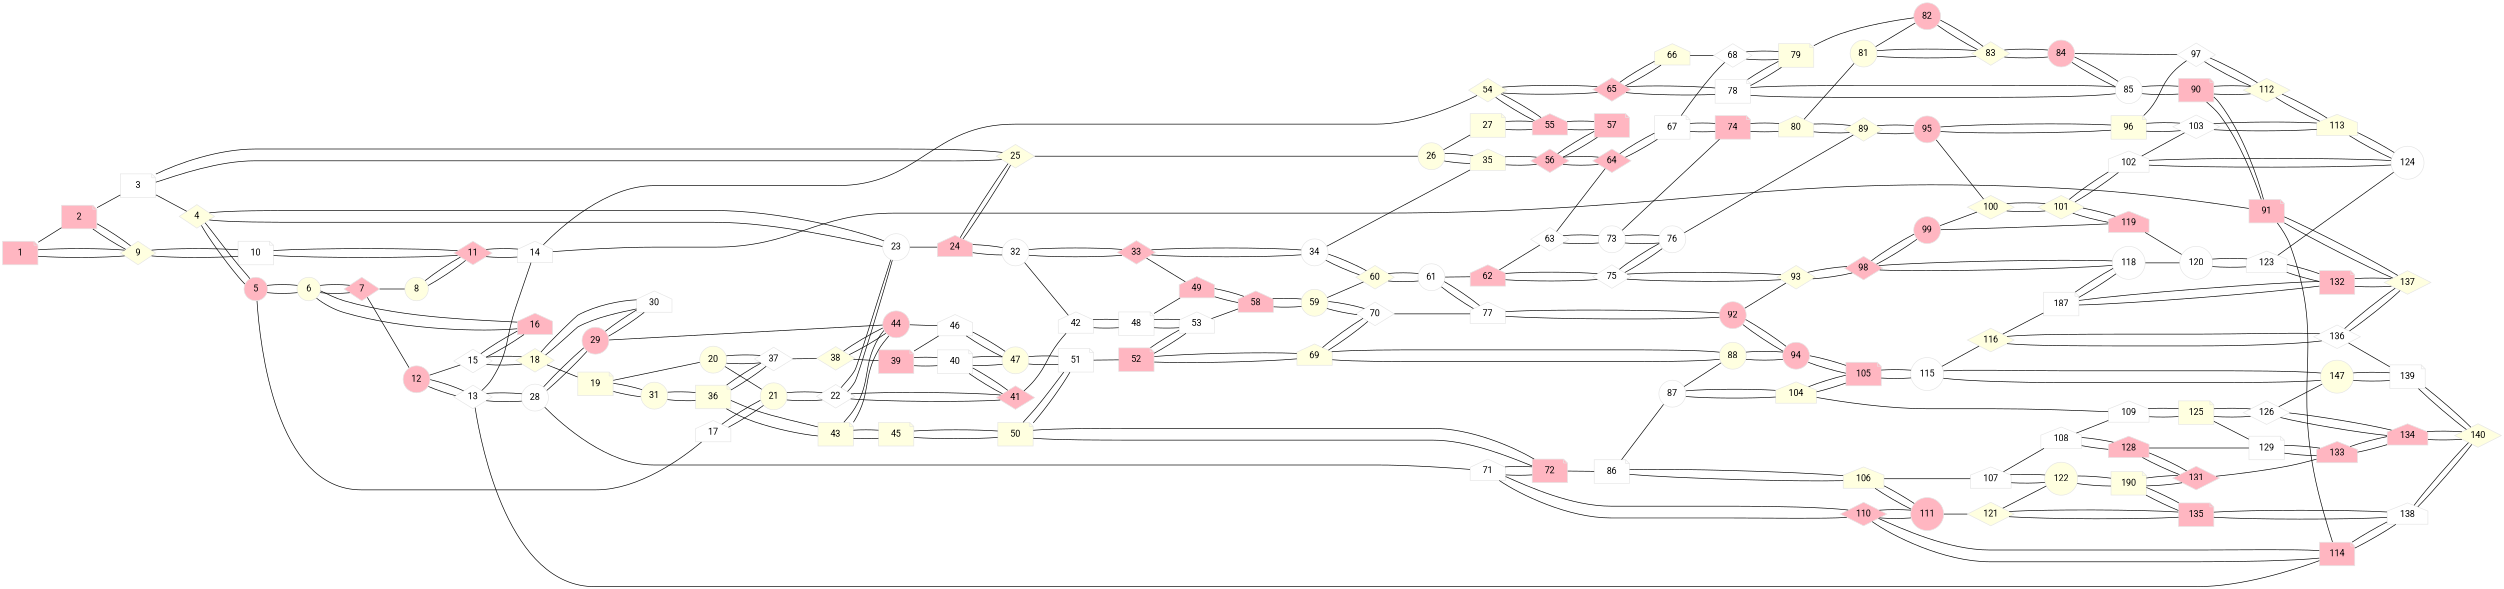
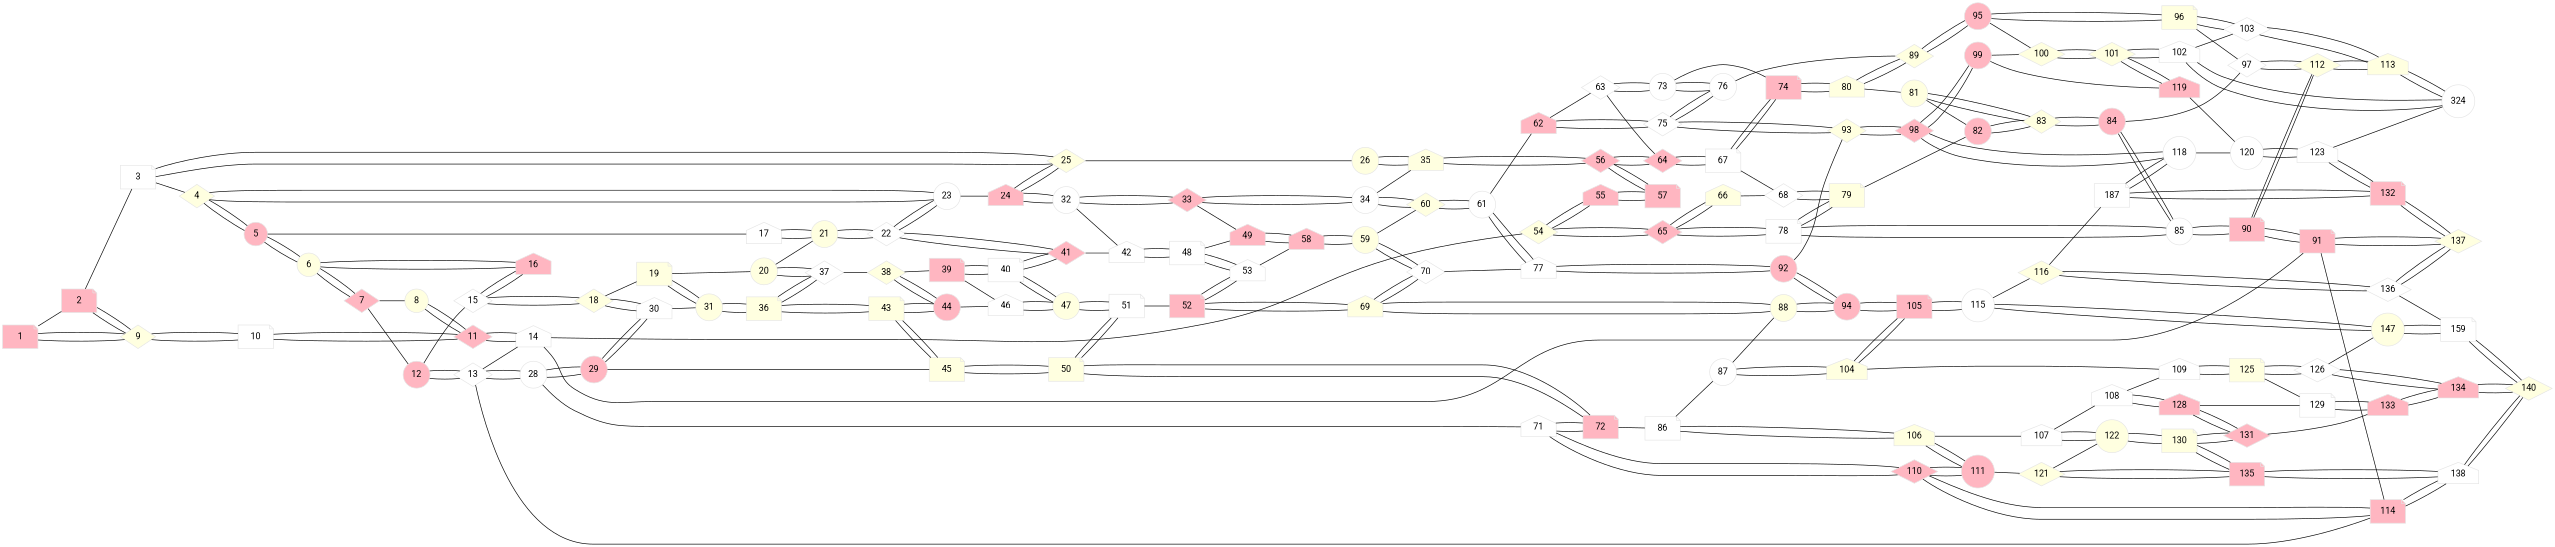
(1488, 125) -> none
(2408, 163) -> (2458, 101)
none -> (684, 308)
(746, 333) -> (768, 369)
(2408, 377) -> (2458, 330)
(2129, 483) -> (2179, 441)
